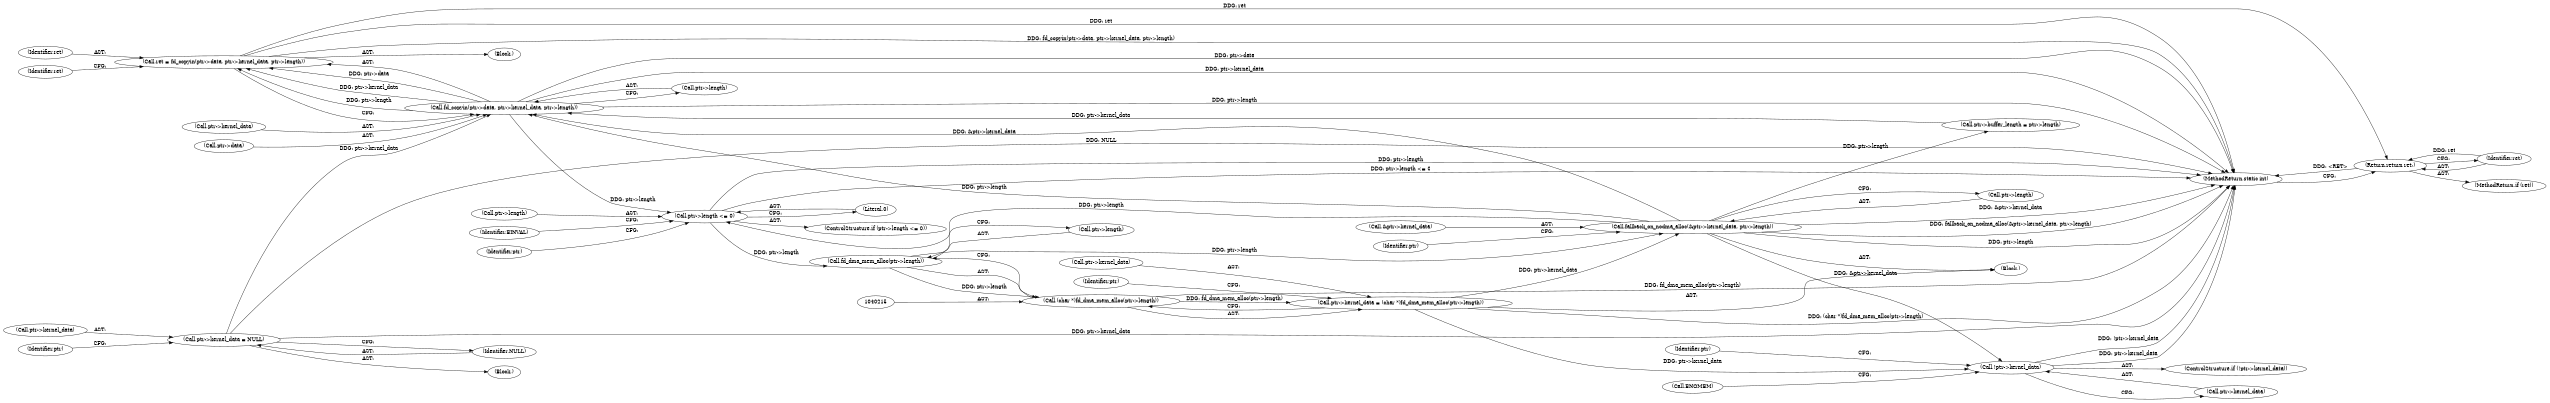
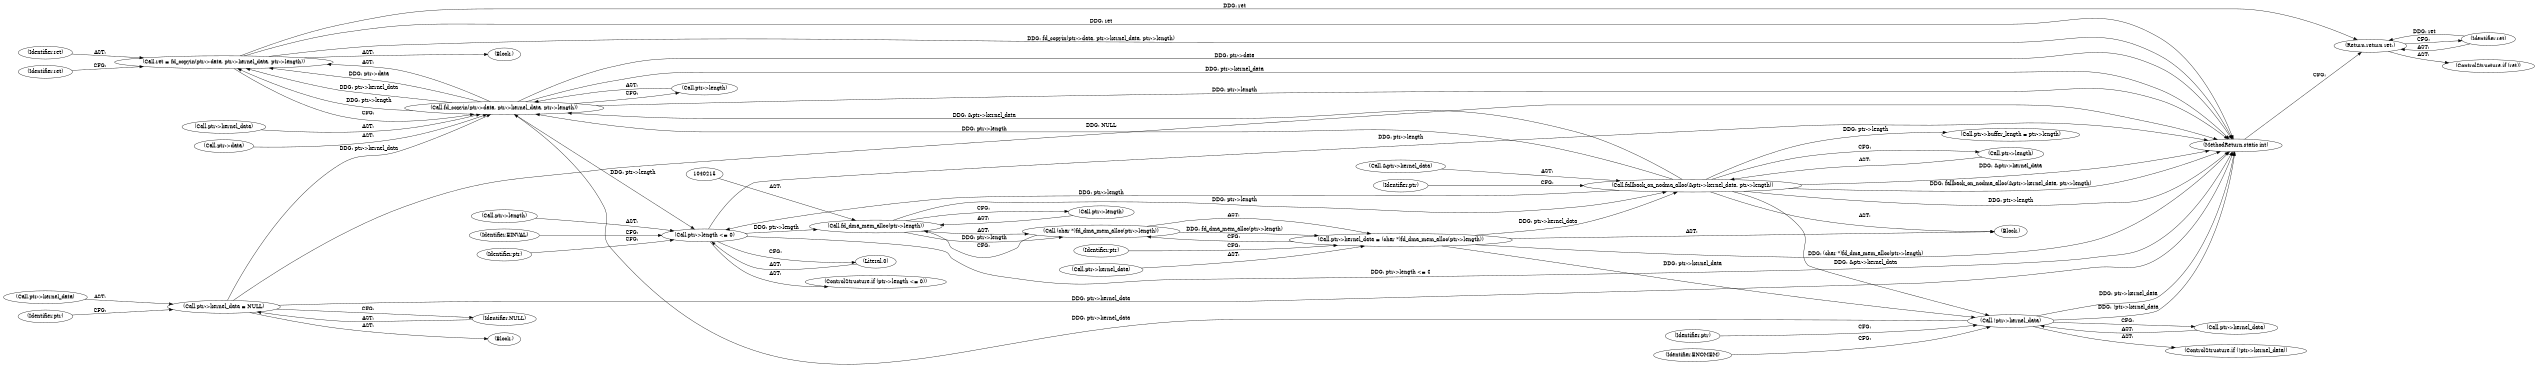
(1259, 118) -> (1185, 322)
(2318, 172) -> none
(2504, 186) -> (2488, 66)
(1706, 289) -> none
(957, 302) -> (785, 199)
(1693, 387) -> (1693, 355)
